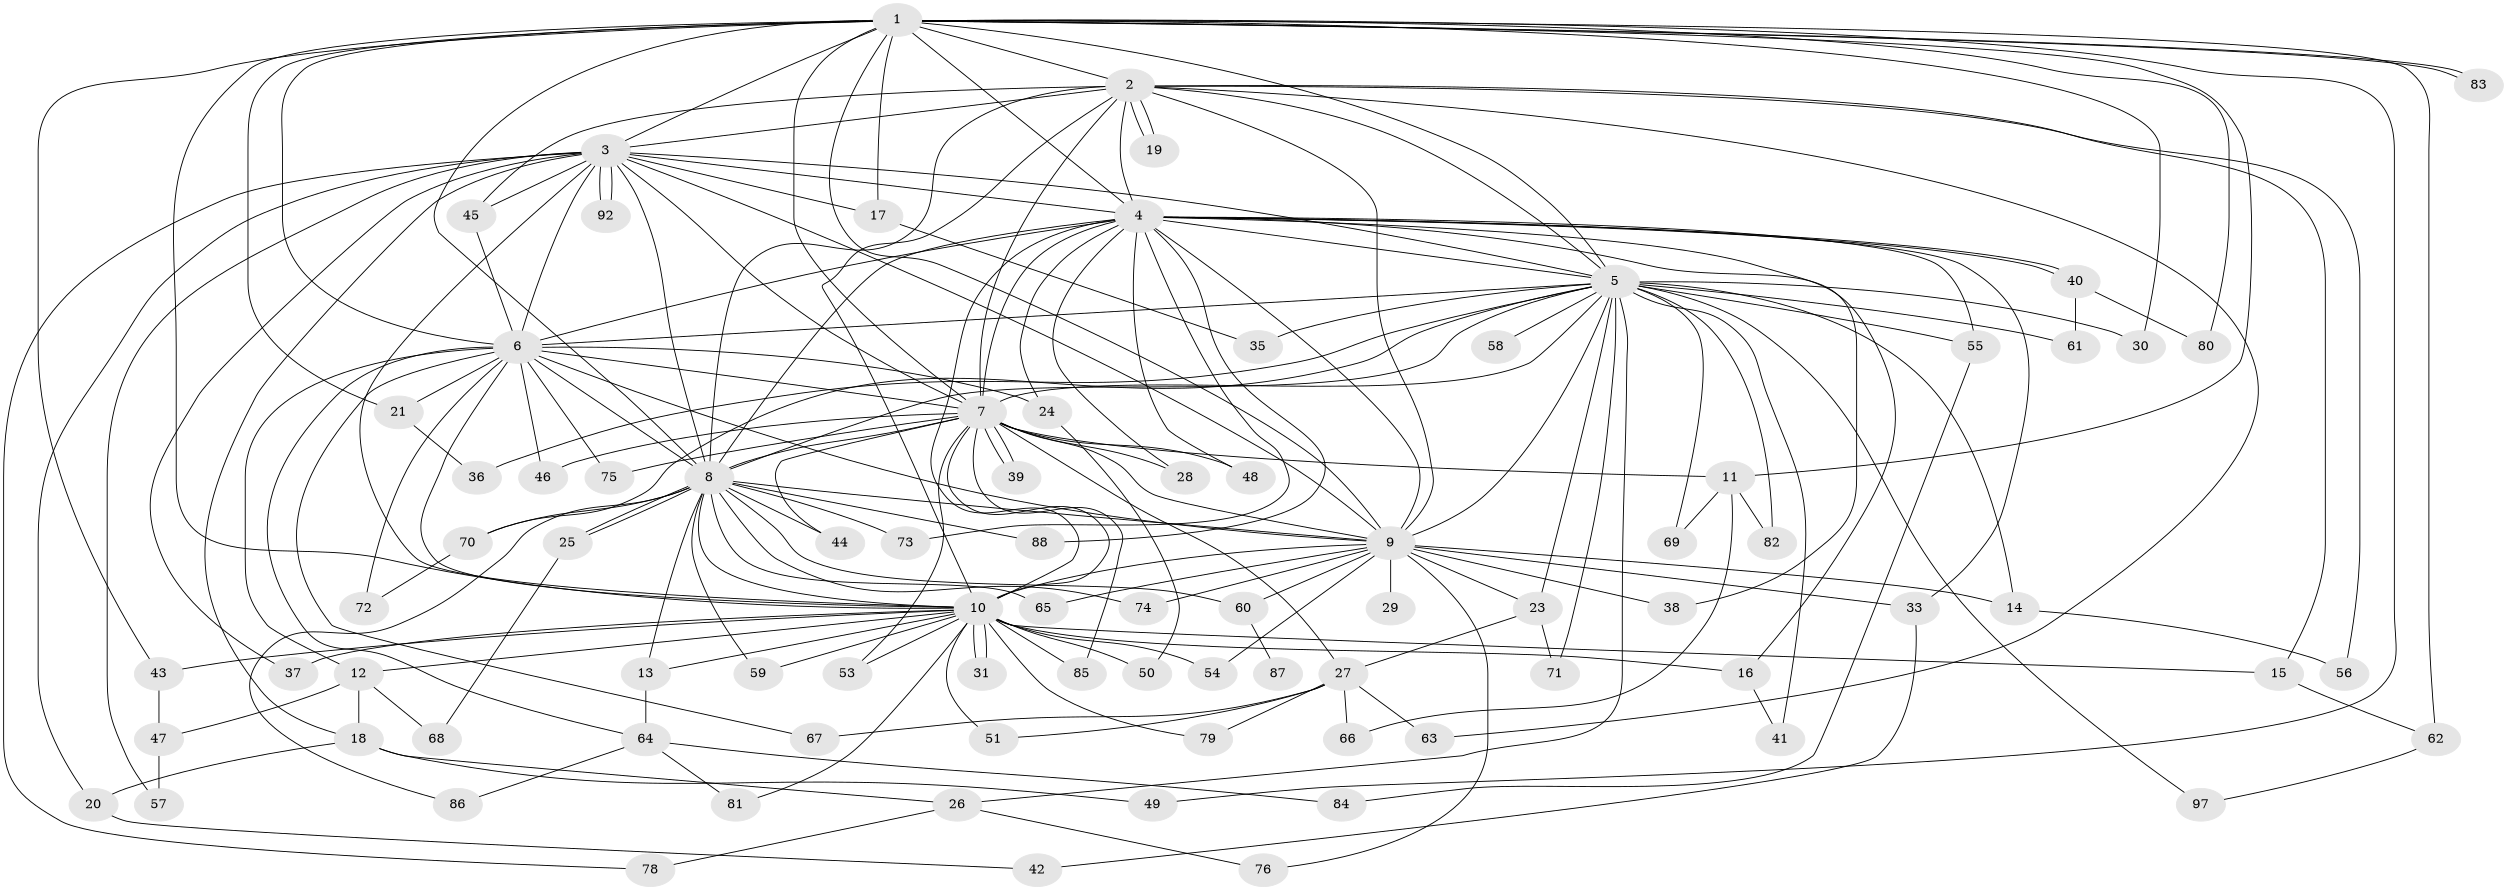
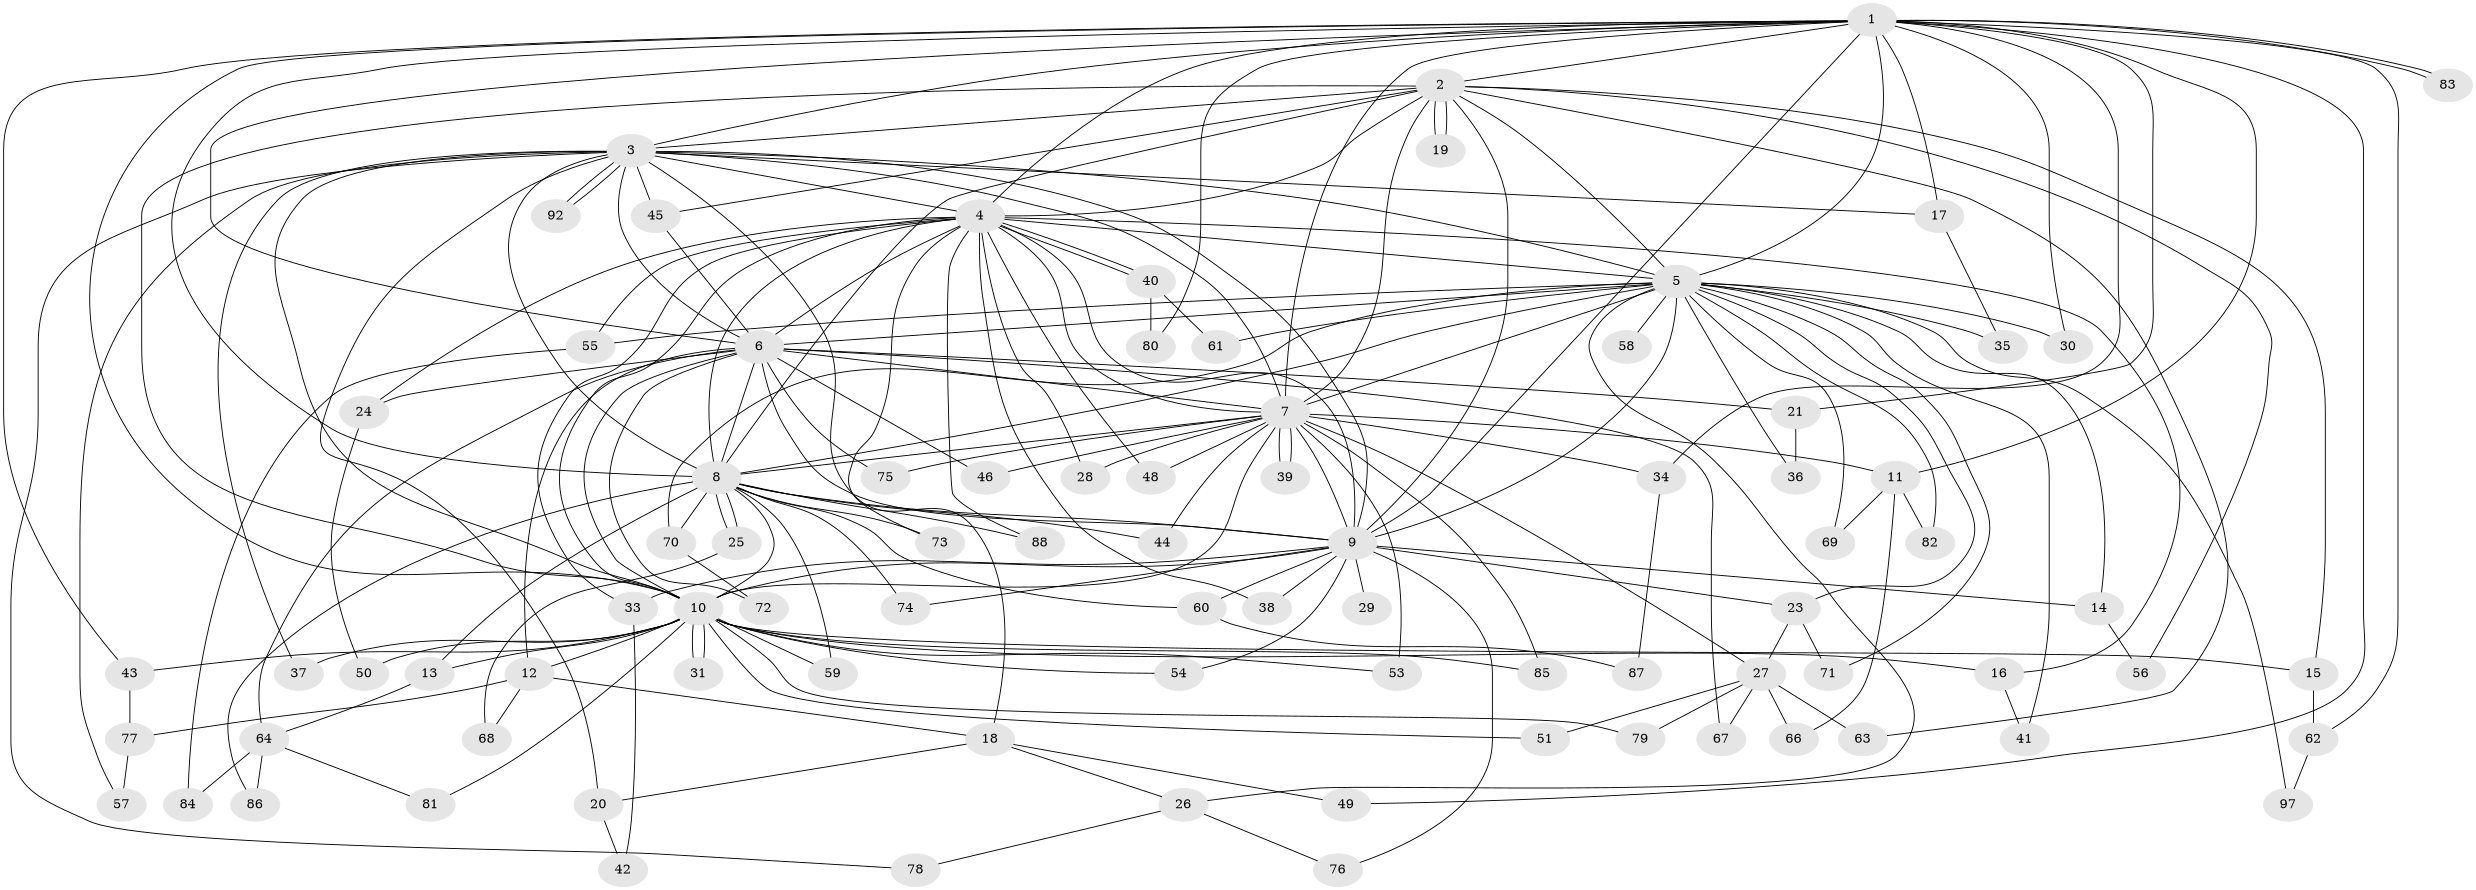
none -> (1661, 478)
(1044, 609) -> none
(159, 739) -> (130, 739)
